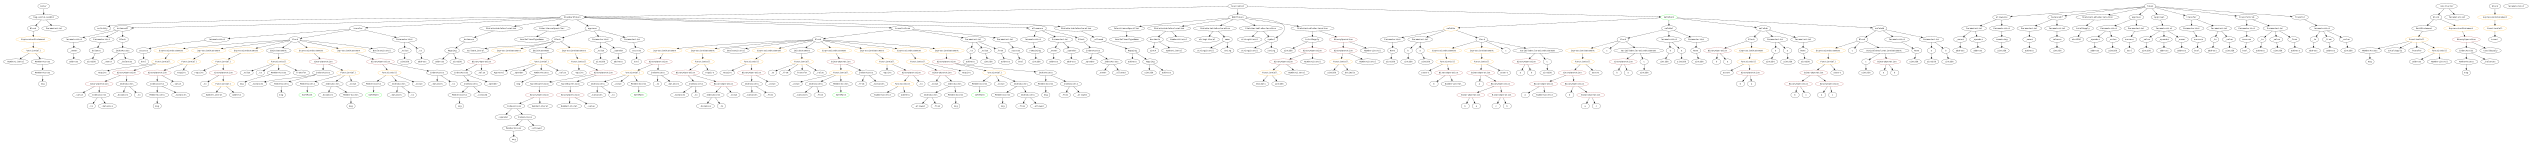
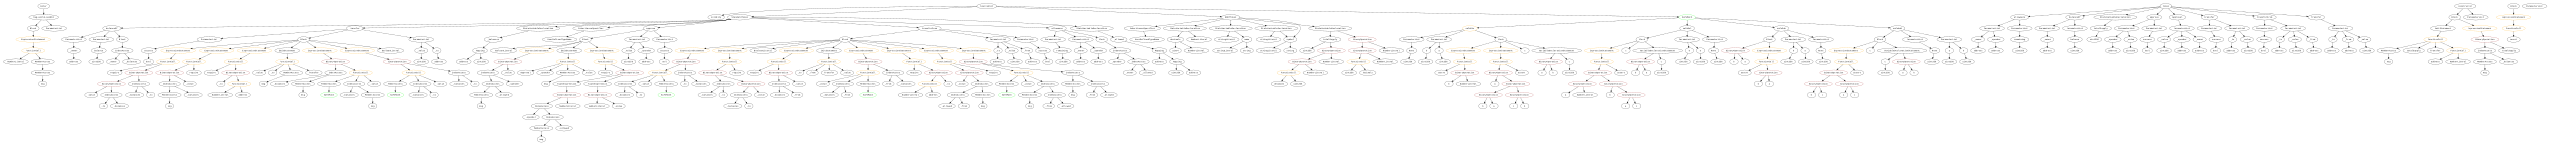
(335, 19) -> (850, 8)
